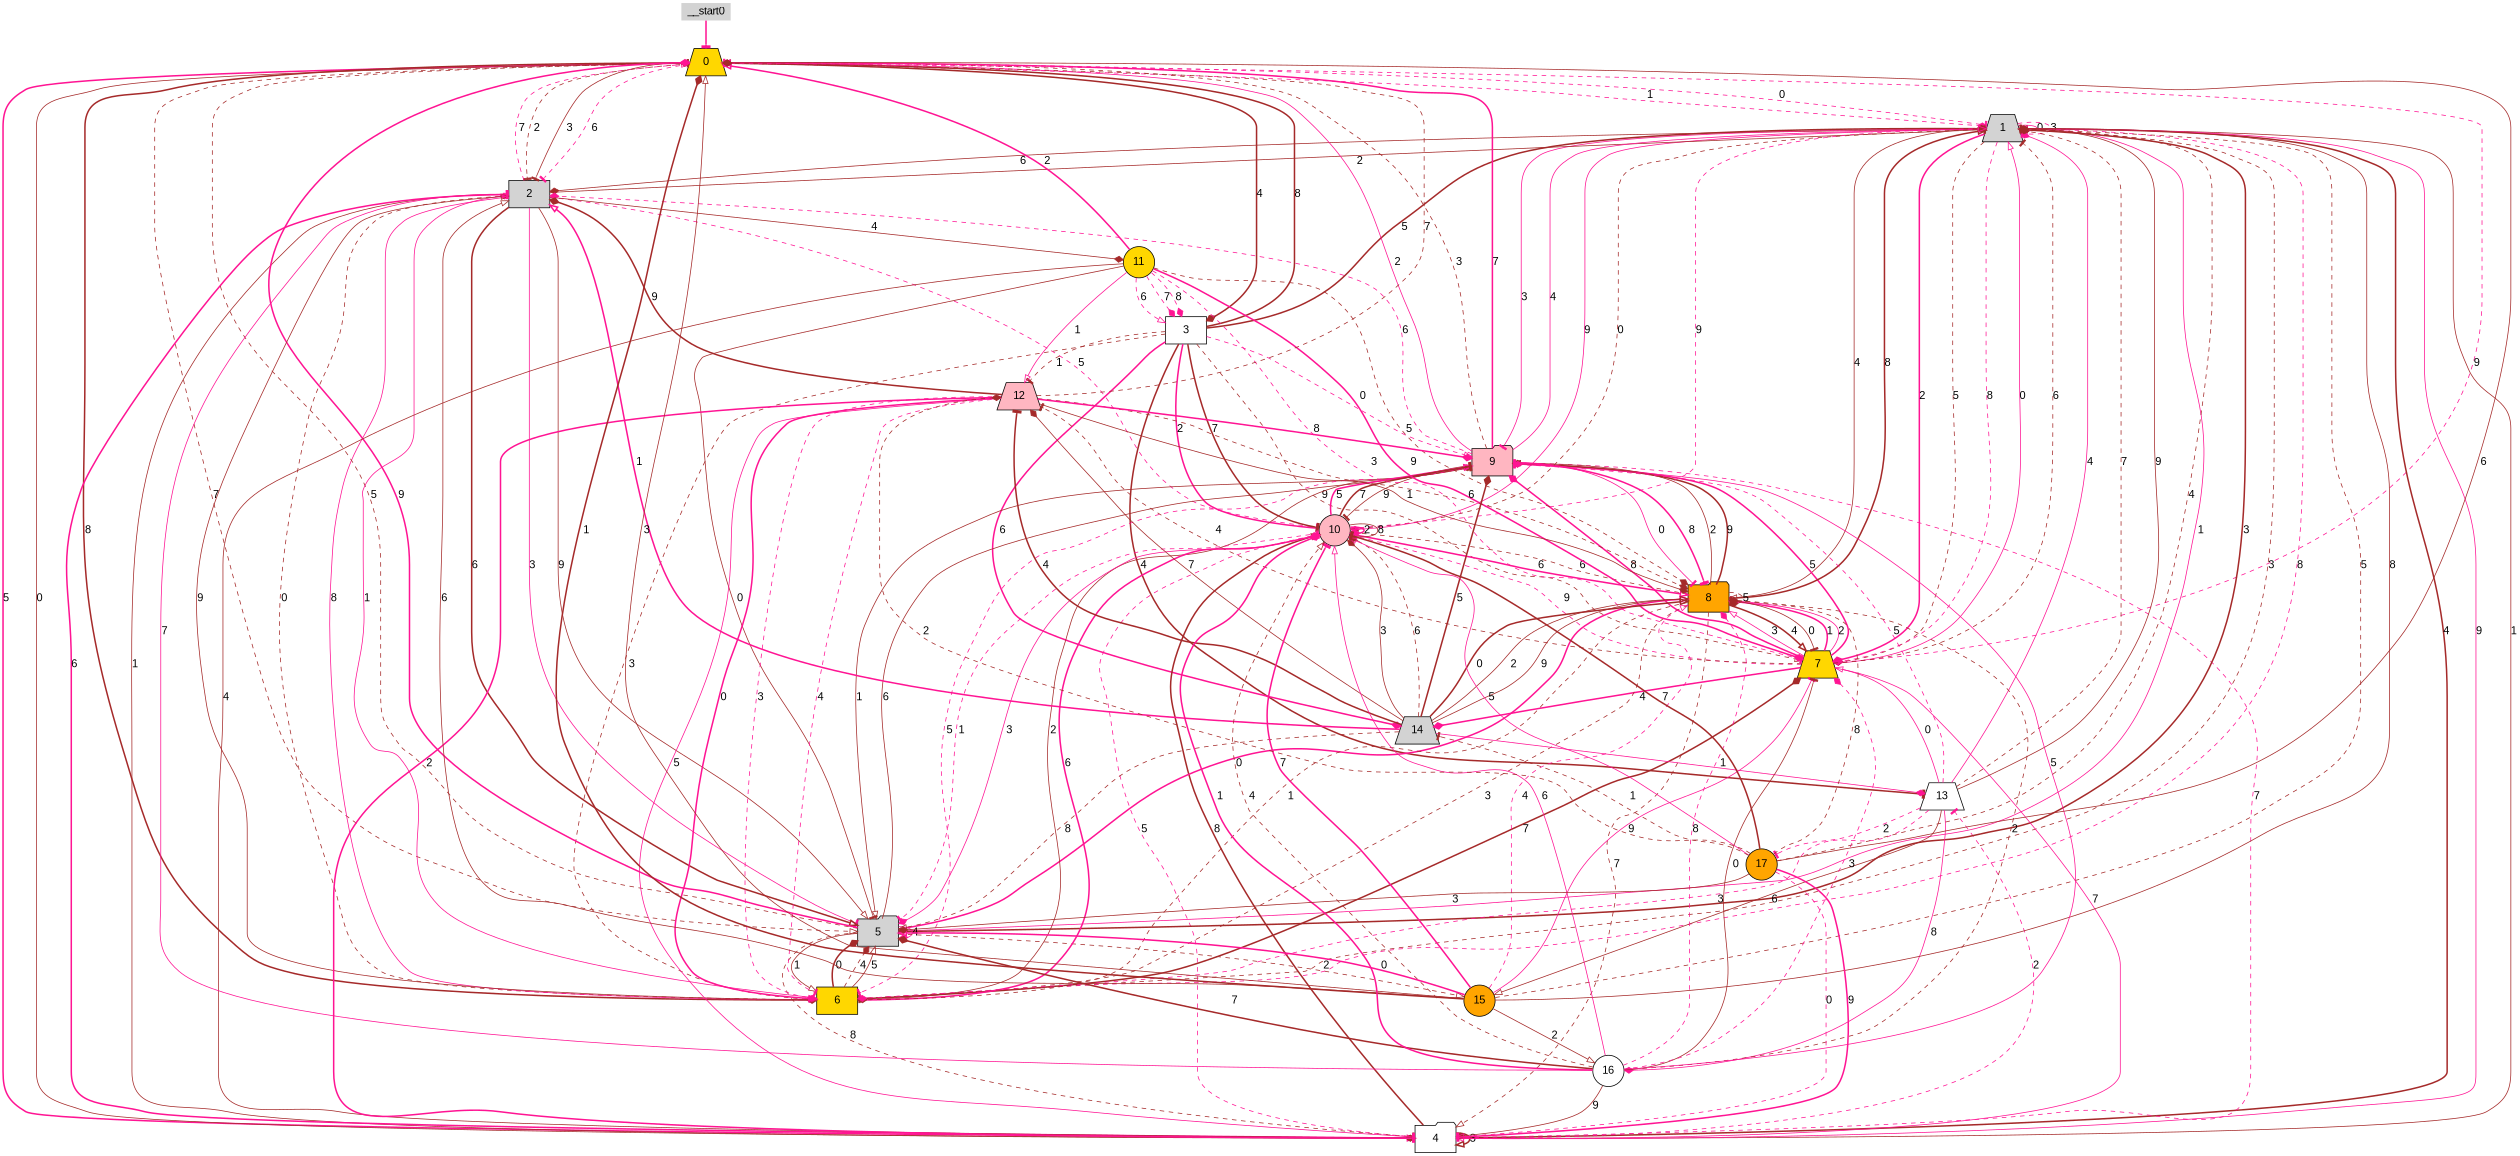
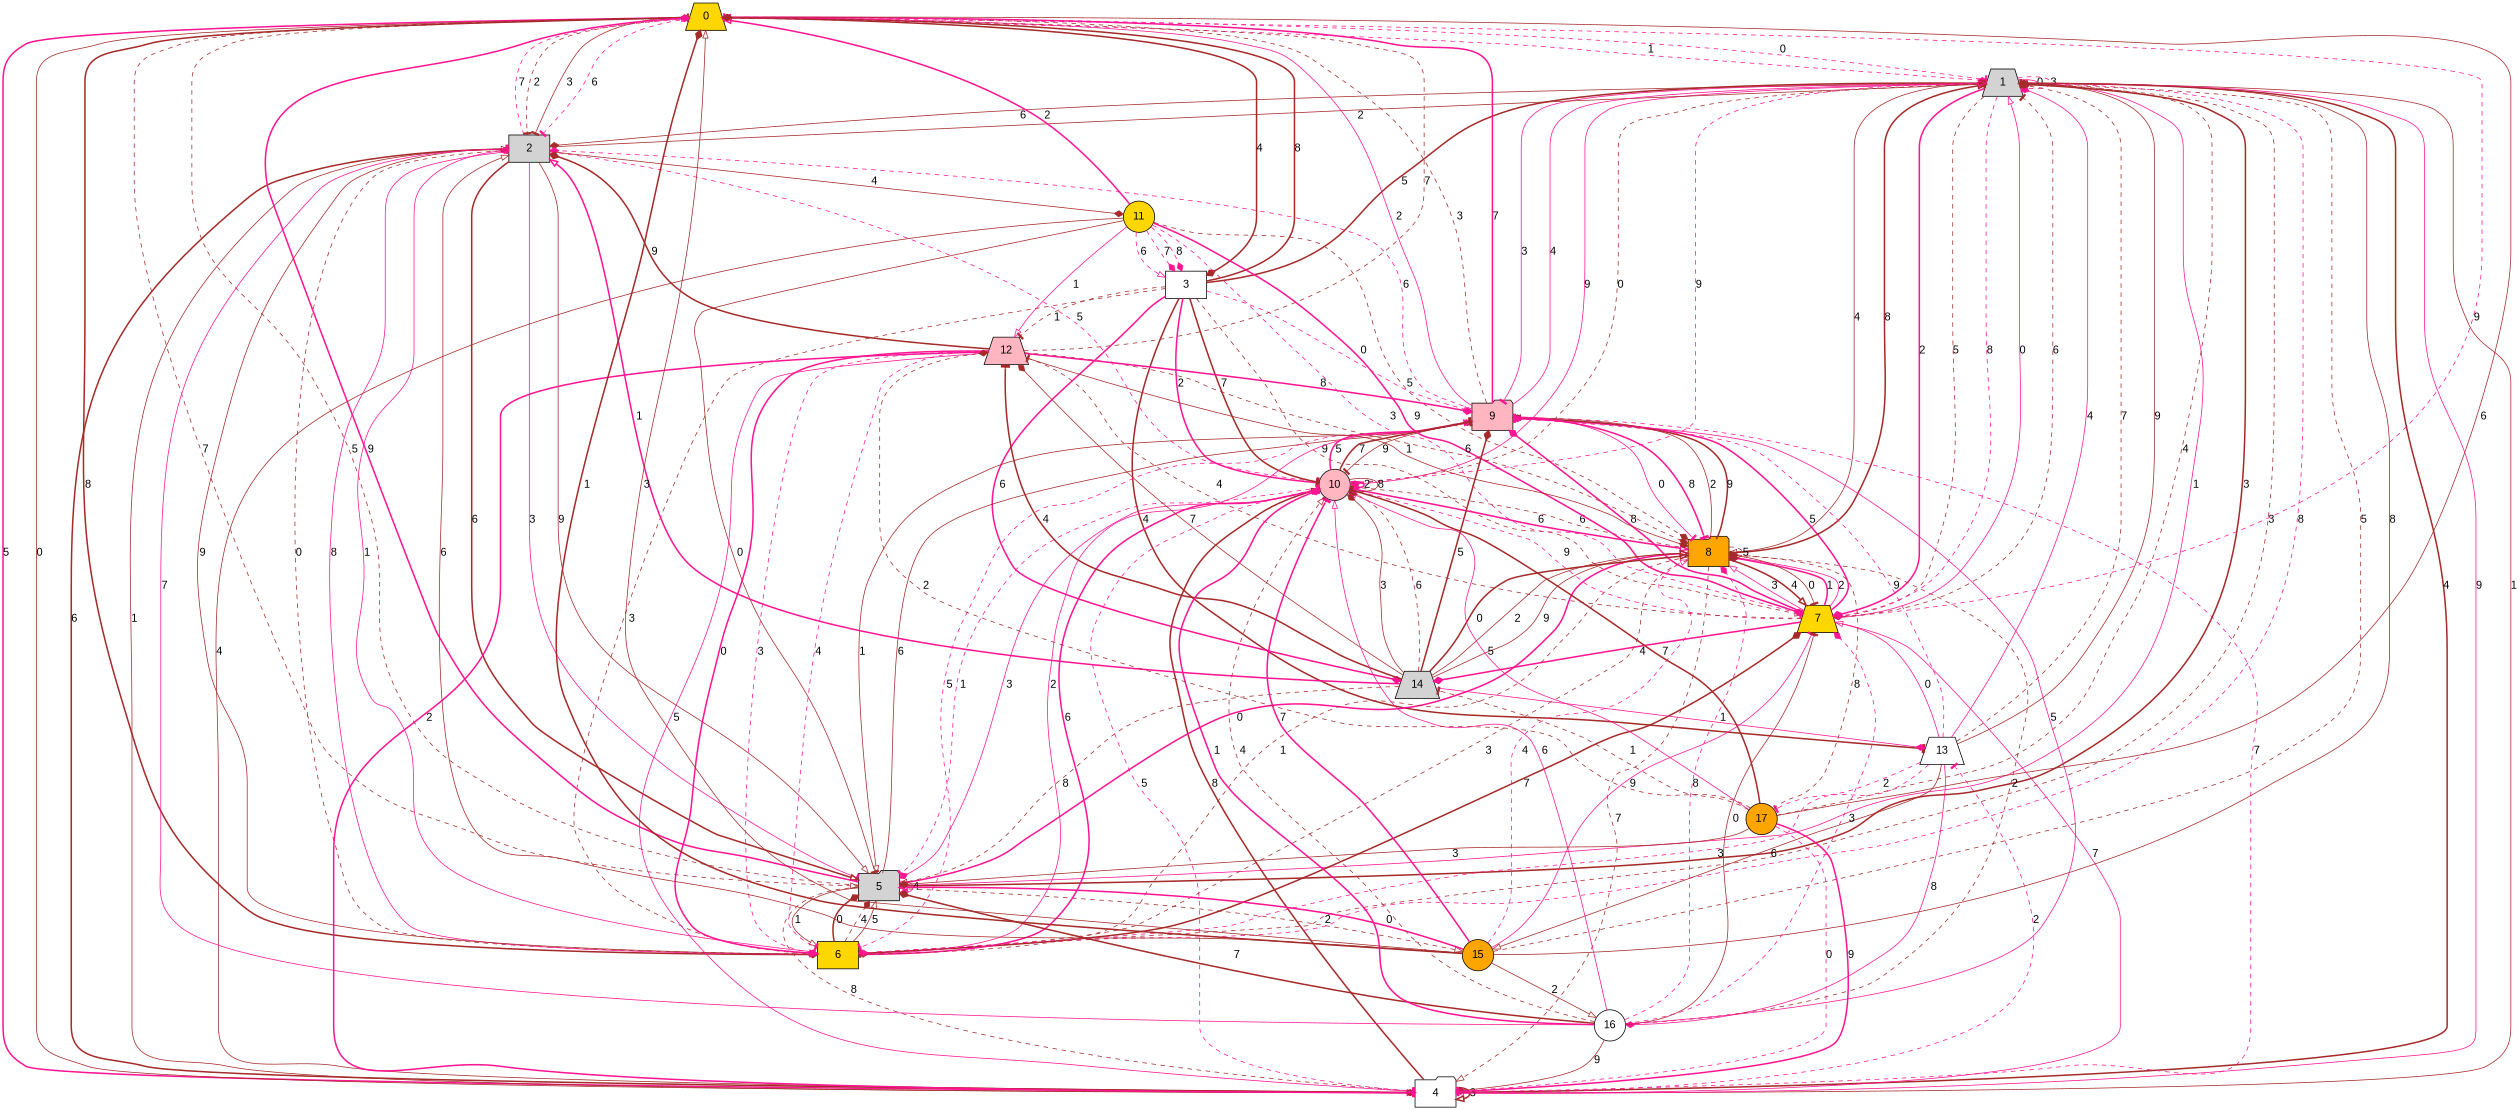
(706, 12) -> none
(1897, 631) -> (1897, 586)
(1059, 664) -> (1059, 618)
(1066, 776) -> (1066, 727)
(162, 1113) -> (158, 1067)
